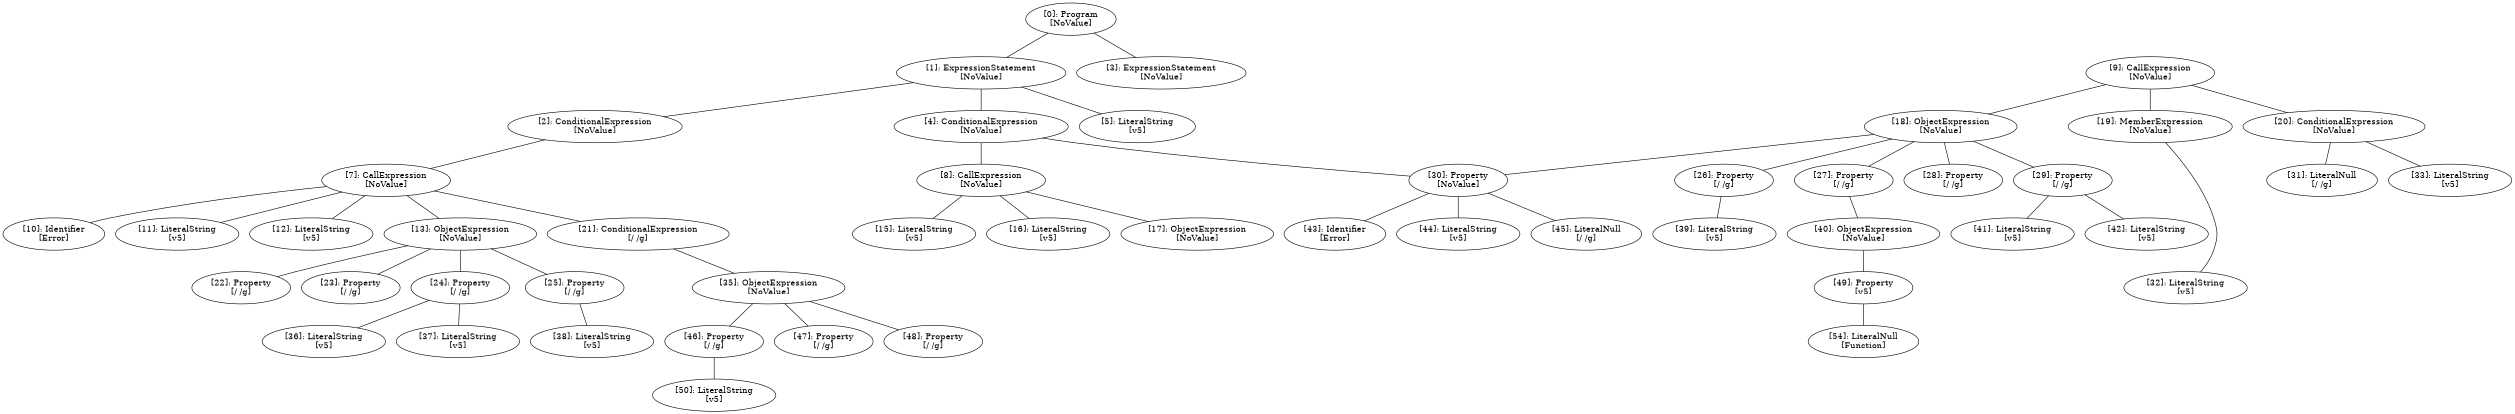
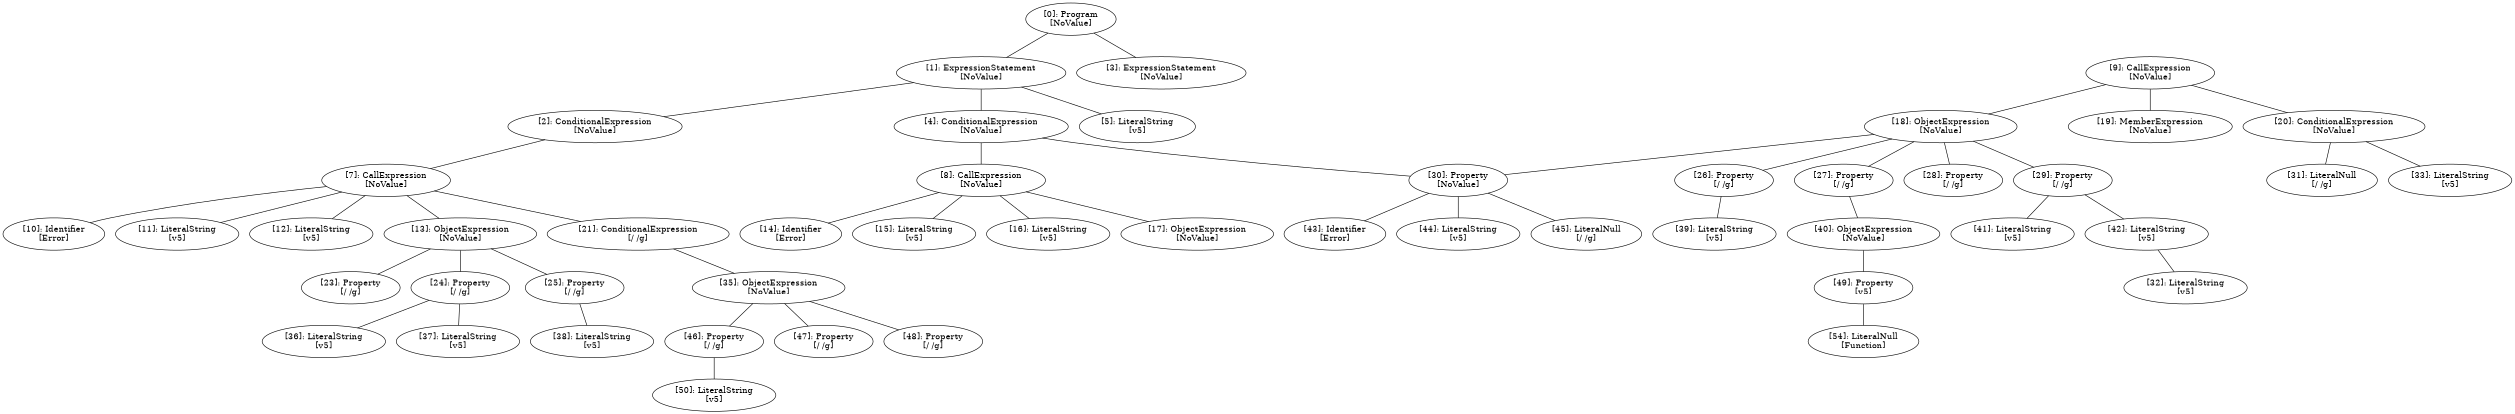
(2208, 203) -> (2166, 261)
none -> (791, 234)
(241, 288) -> none
